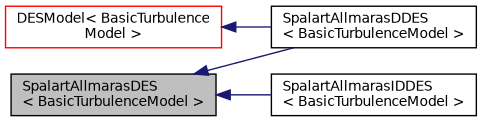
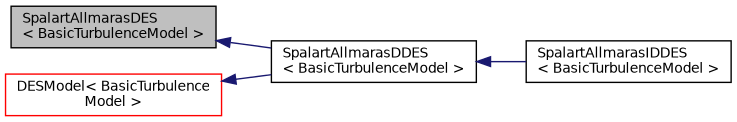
(251, 95) -> (508, 62)
